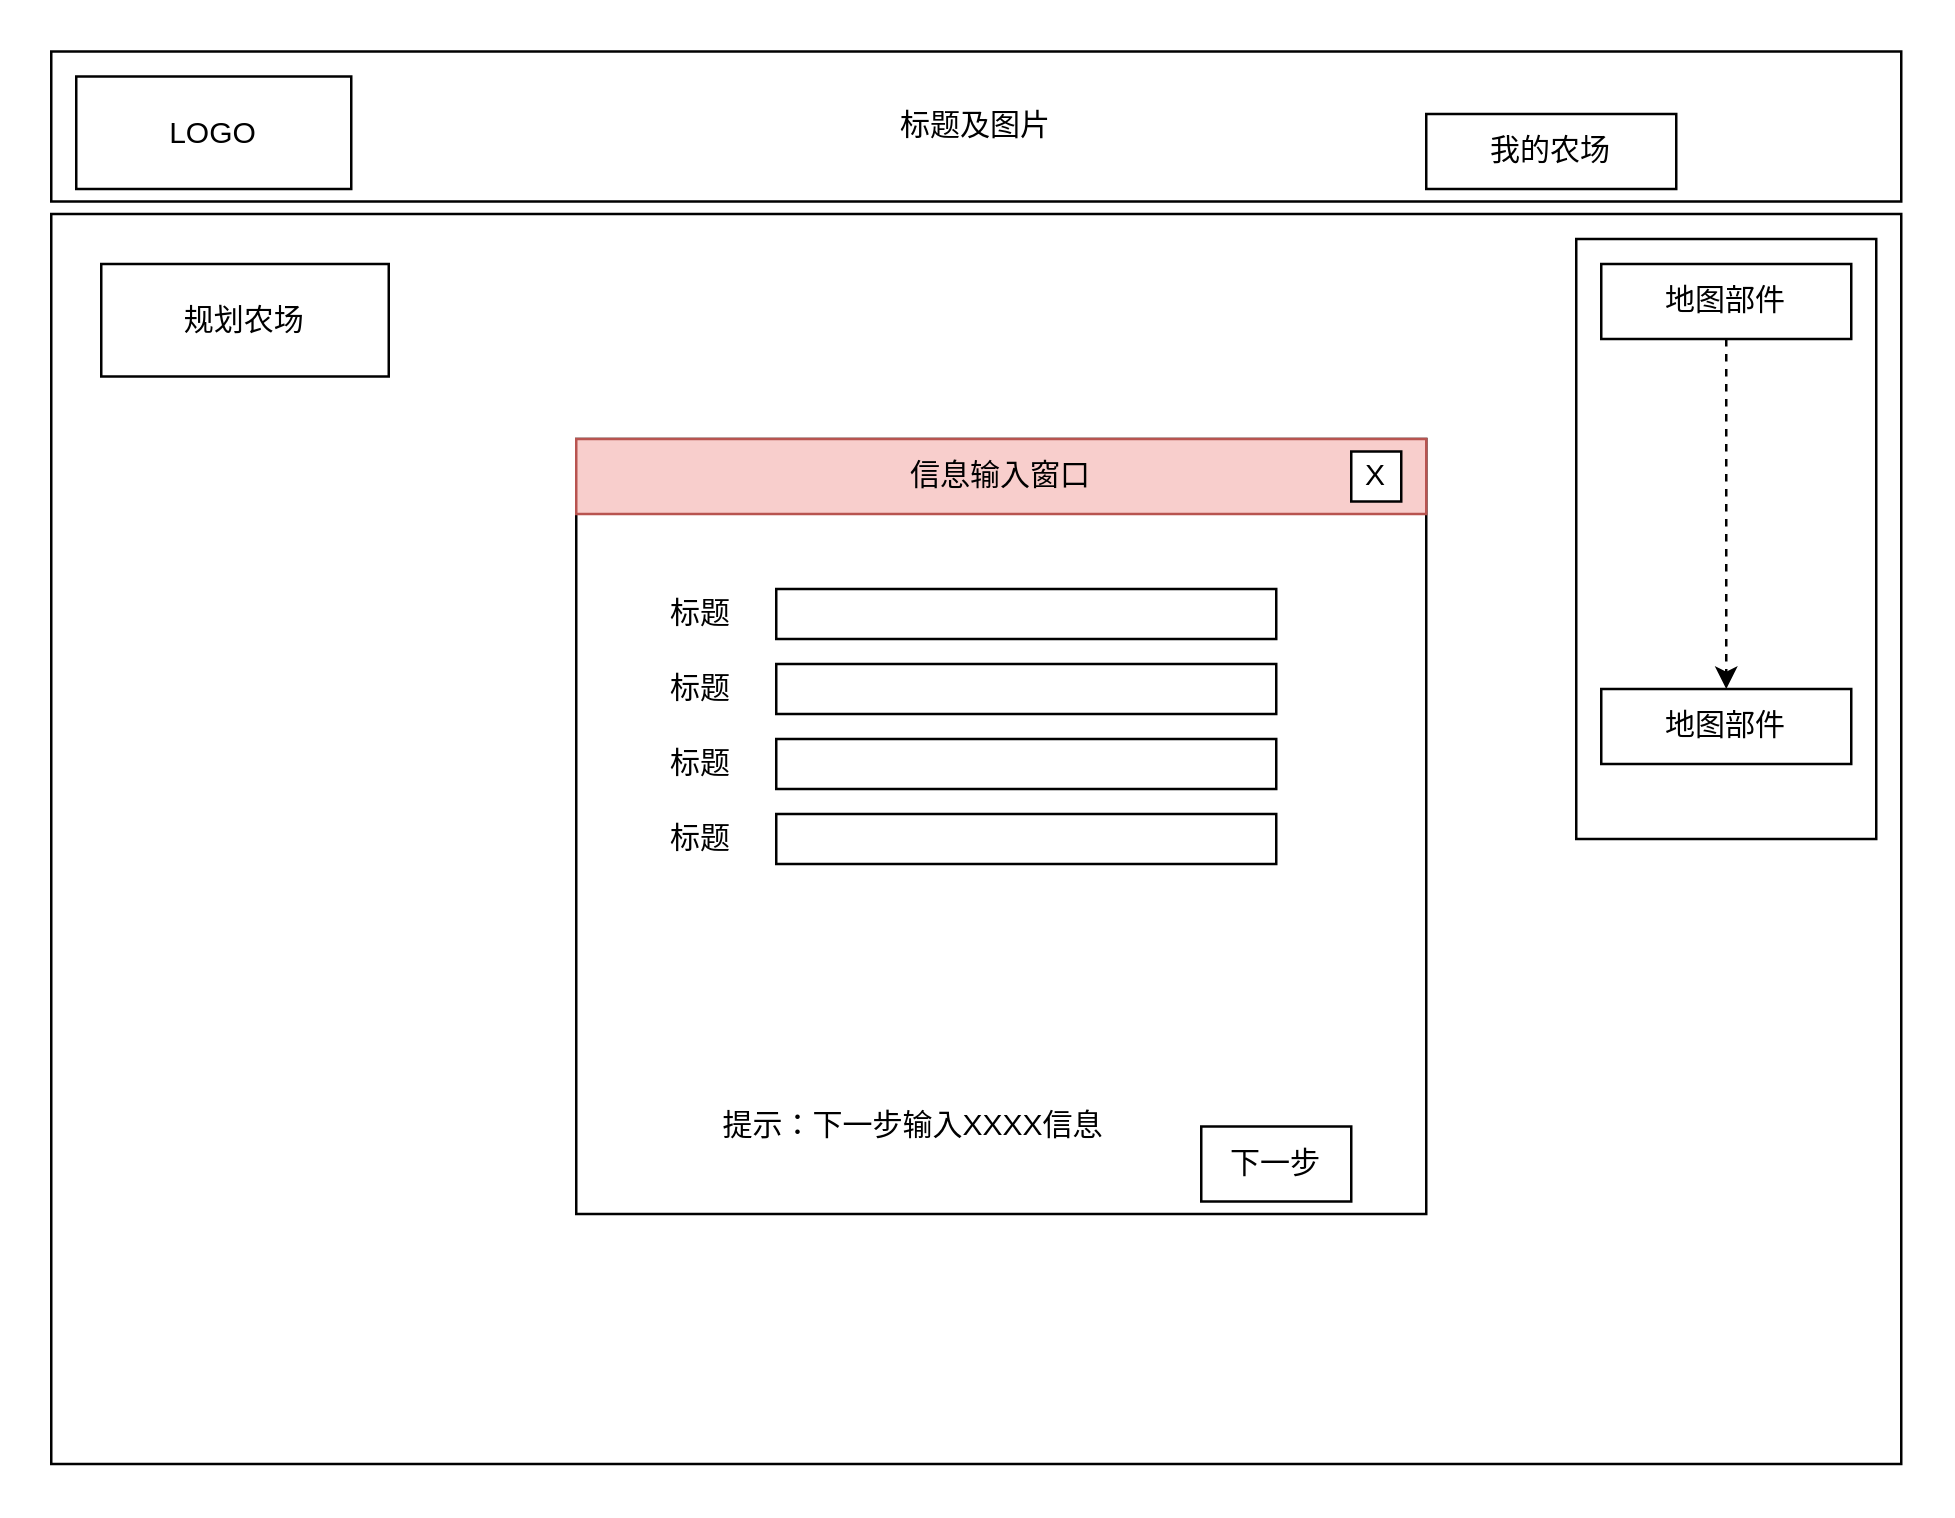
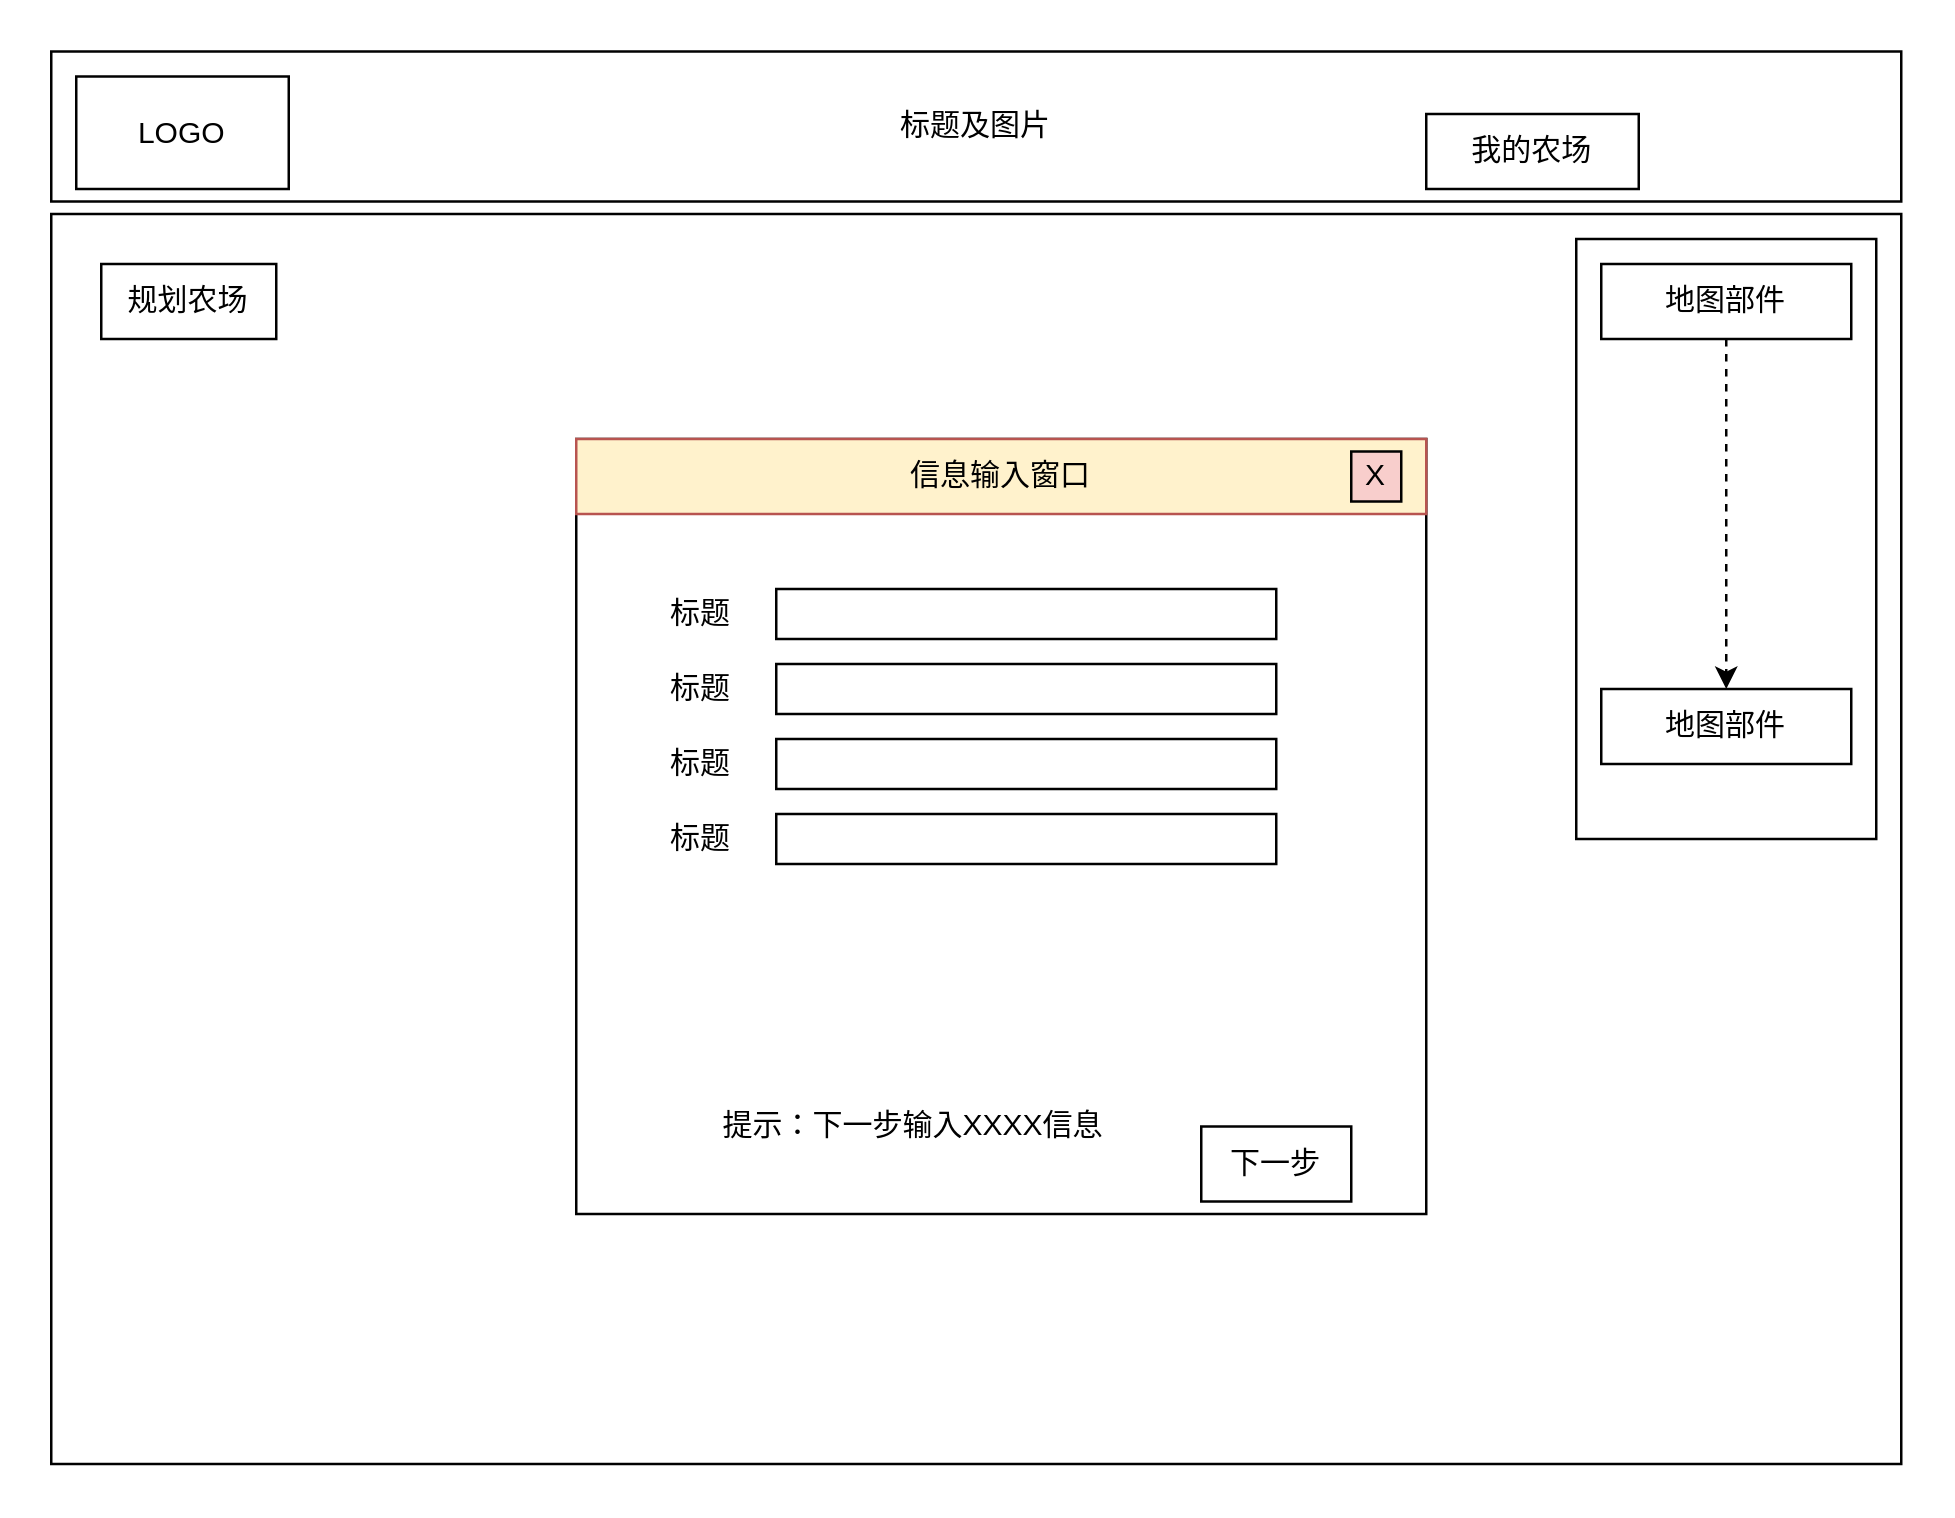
(214, 133) -> (183, 133)
(1551, 151) -> (1533, 151)
(245, 320) -> (189, 301)
(1001, 476) -> (1001, 476)
(1376, 476) -> (1376, 476)
